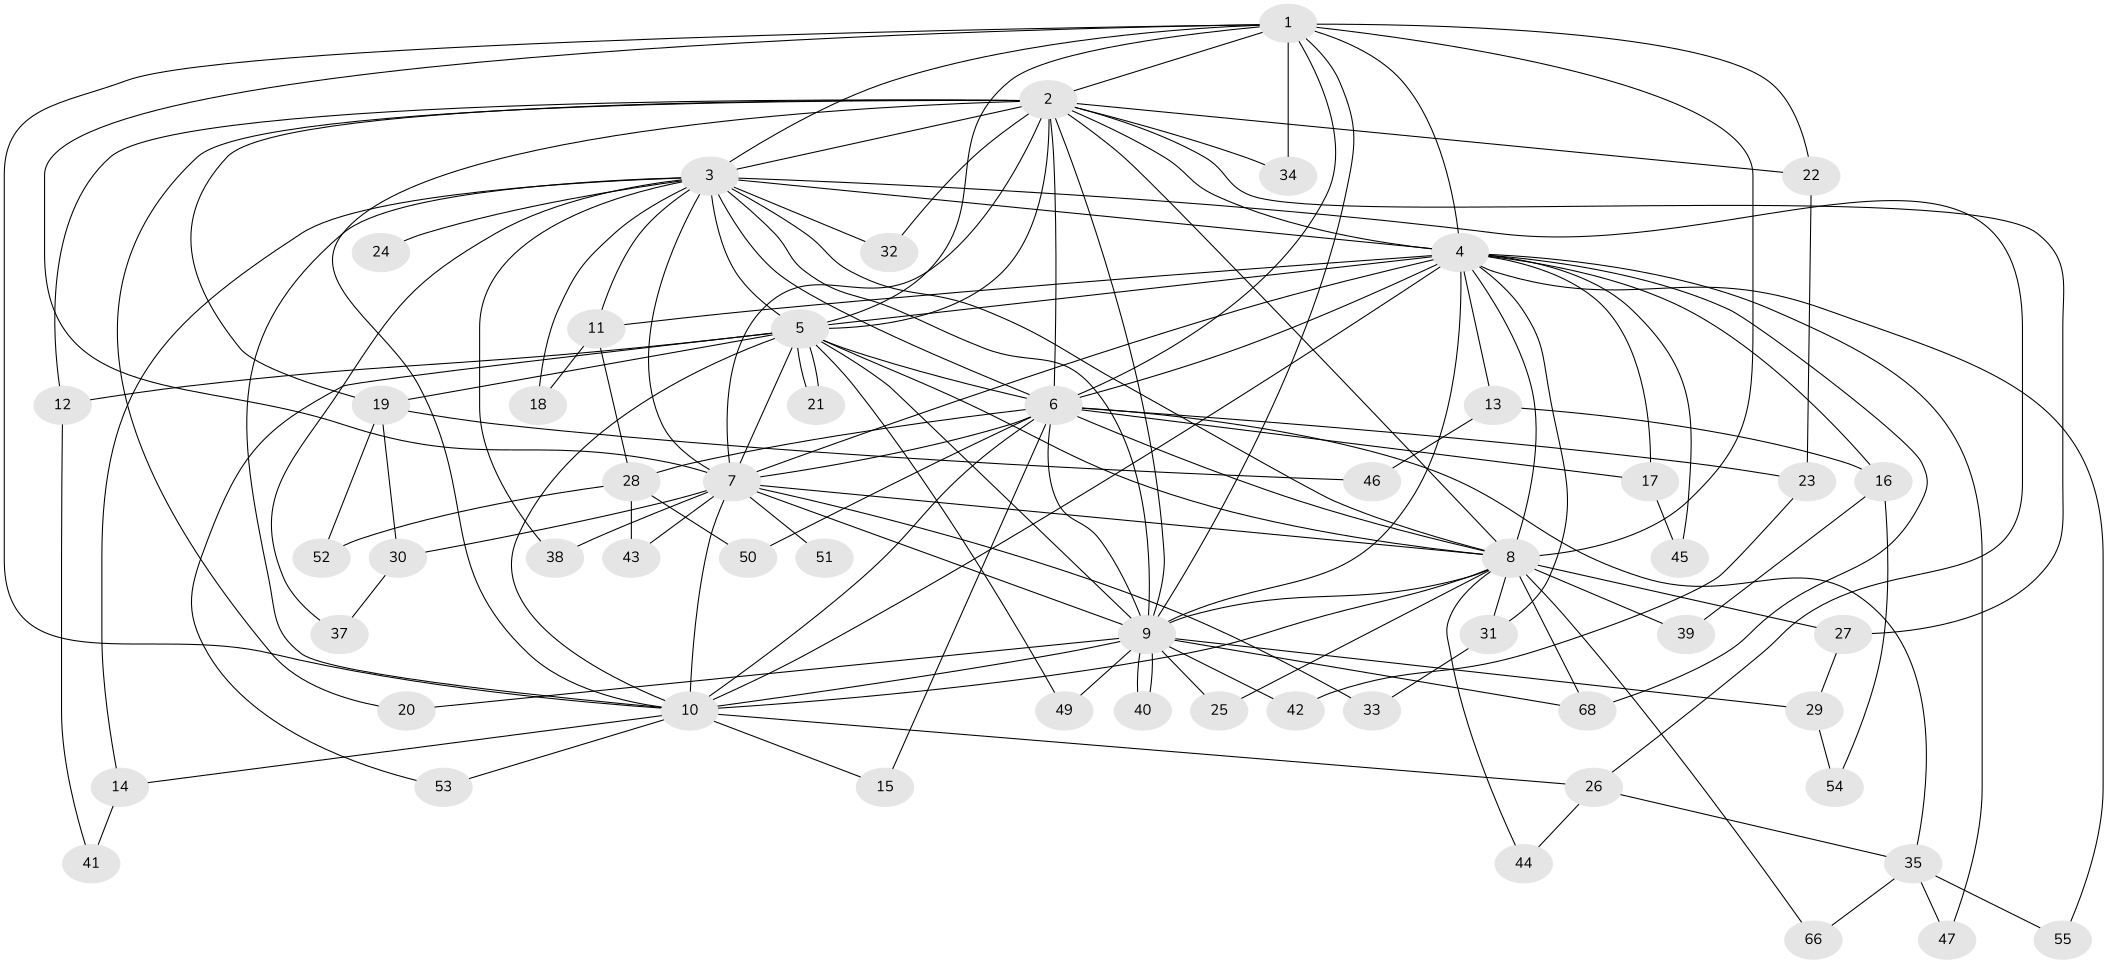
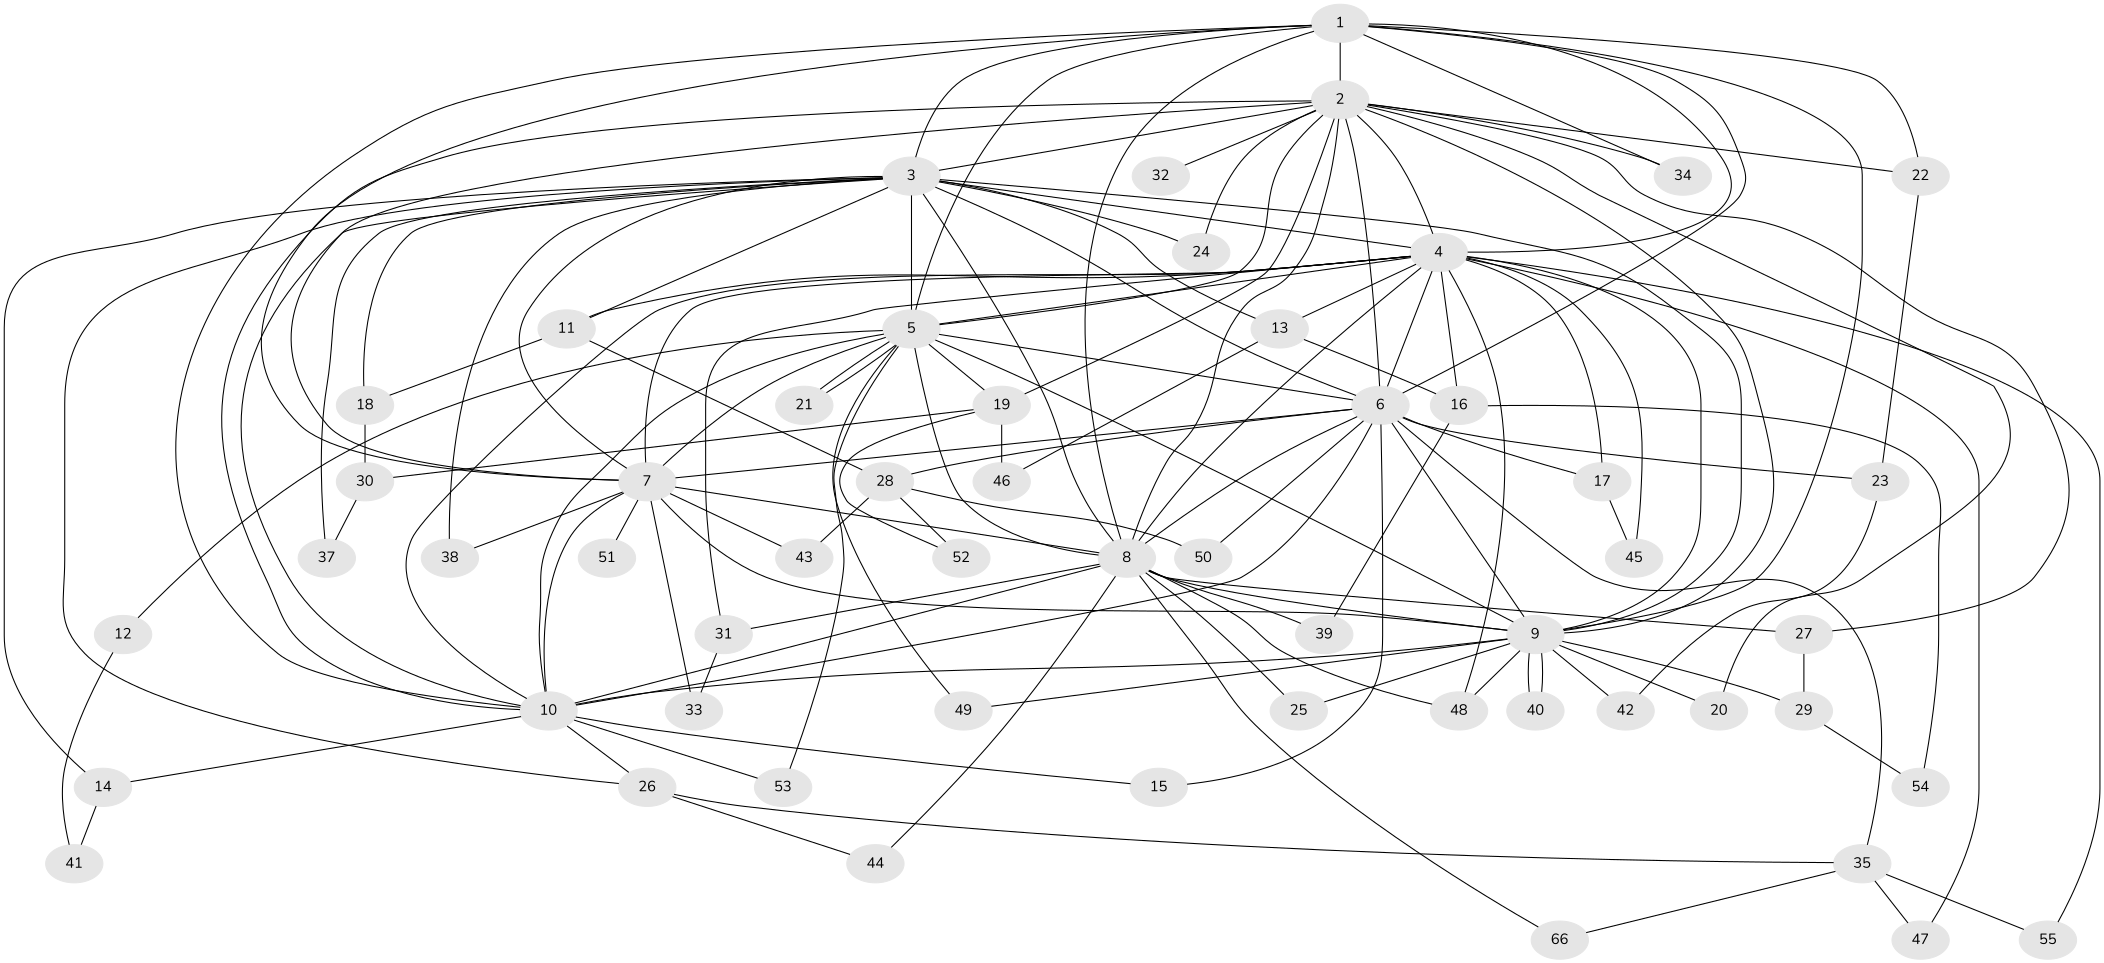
(383, 112) -> (1244, 157)
(800, 214) -> (1107, 229)
(567, 524) -> (365, 436)
(1587, 711) -> (1459, 711)
